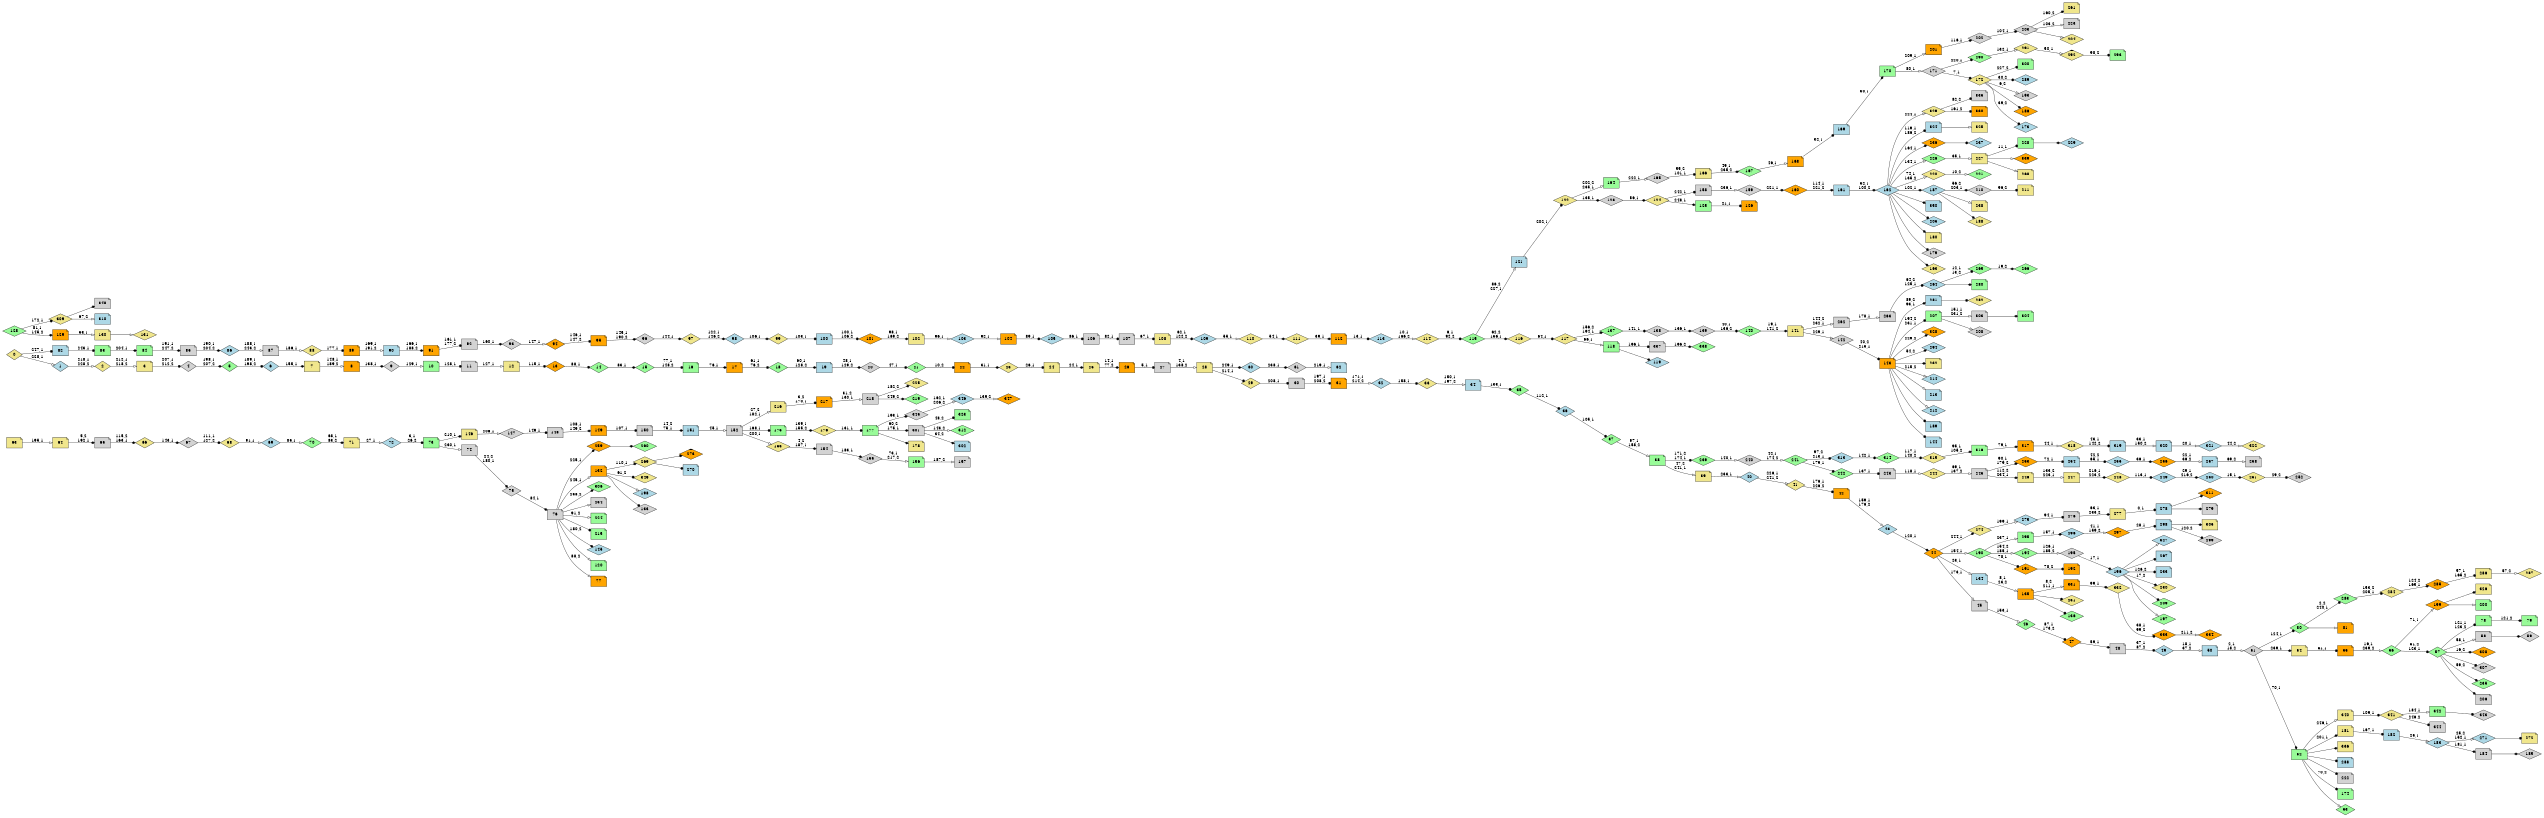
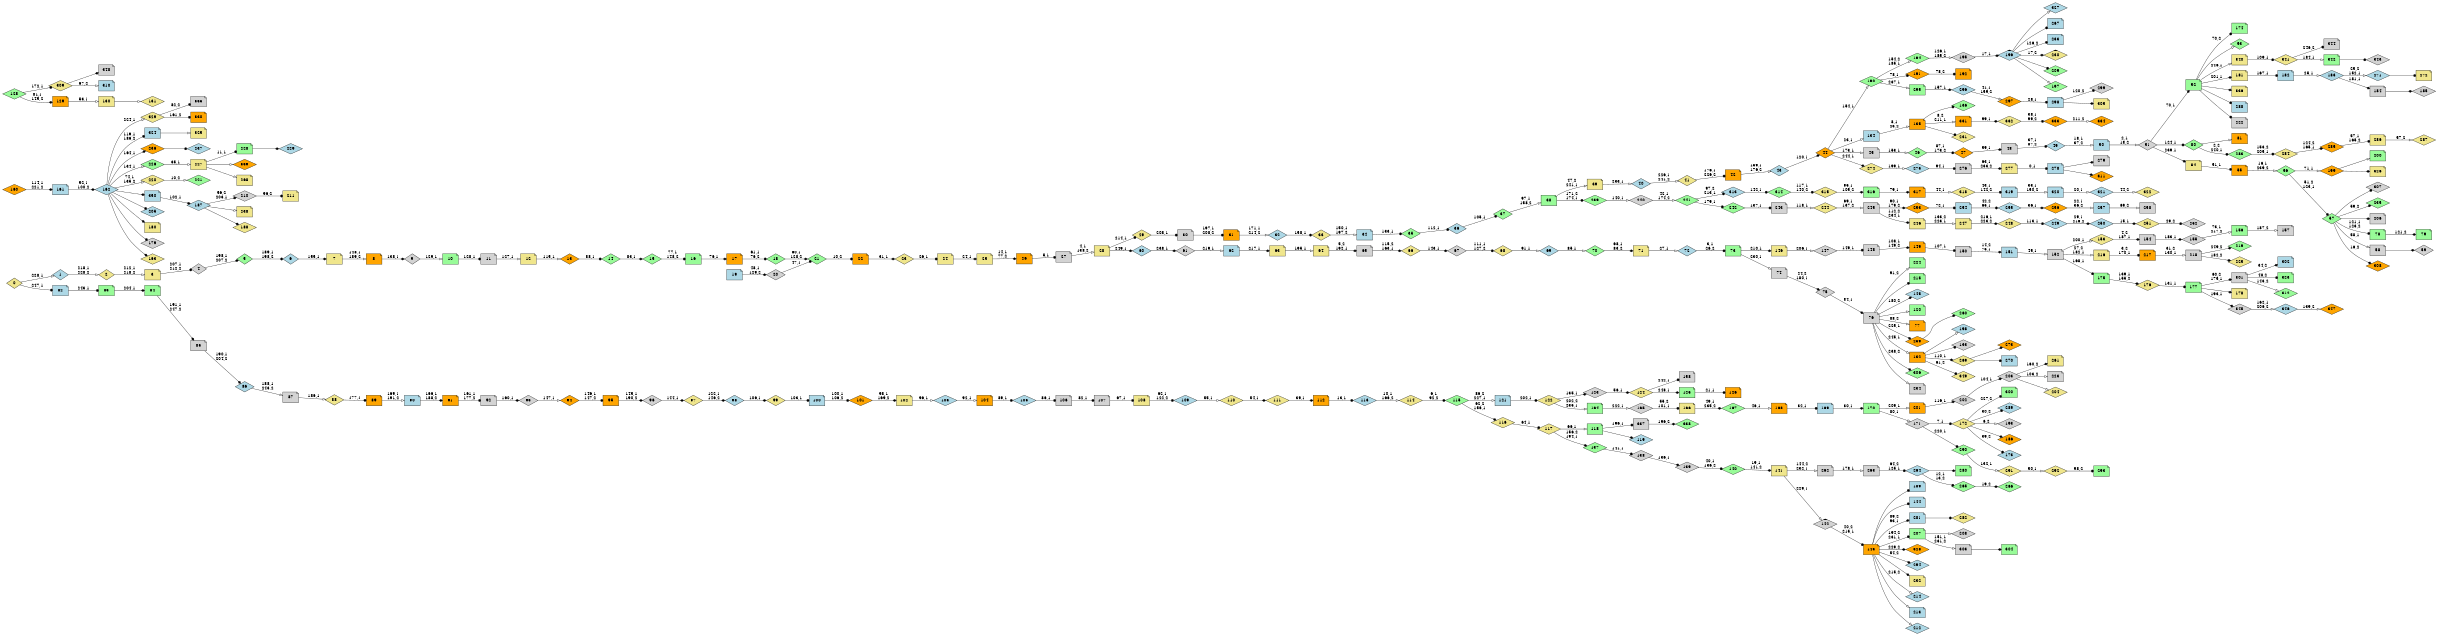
(1749, 190) -> none
(1909, 190) -> (174, 200)
none -> (1253, 251)
(531, 366) -> (547, 259)
(800, 368) -> (795, 259)
